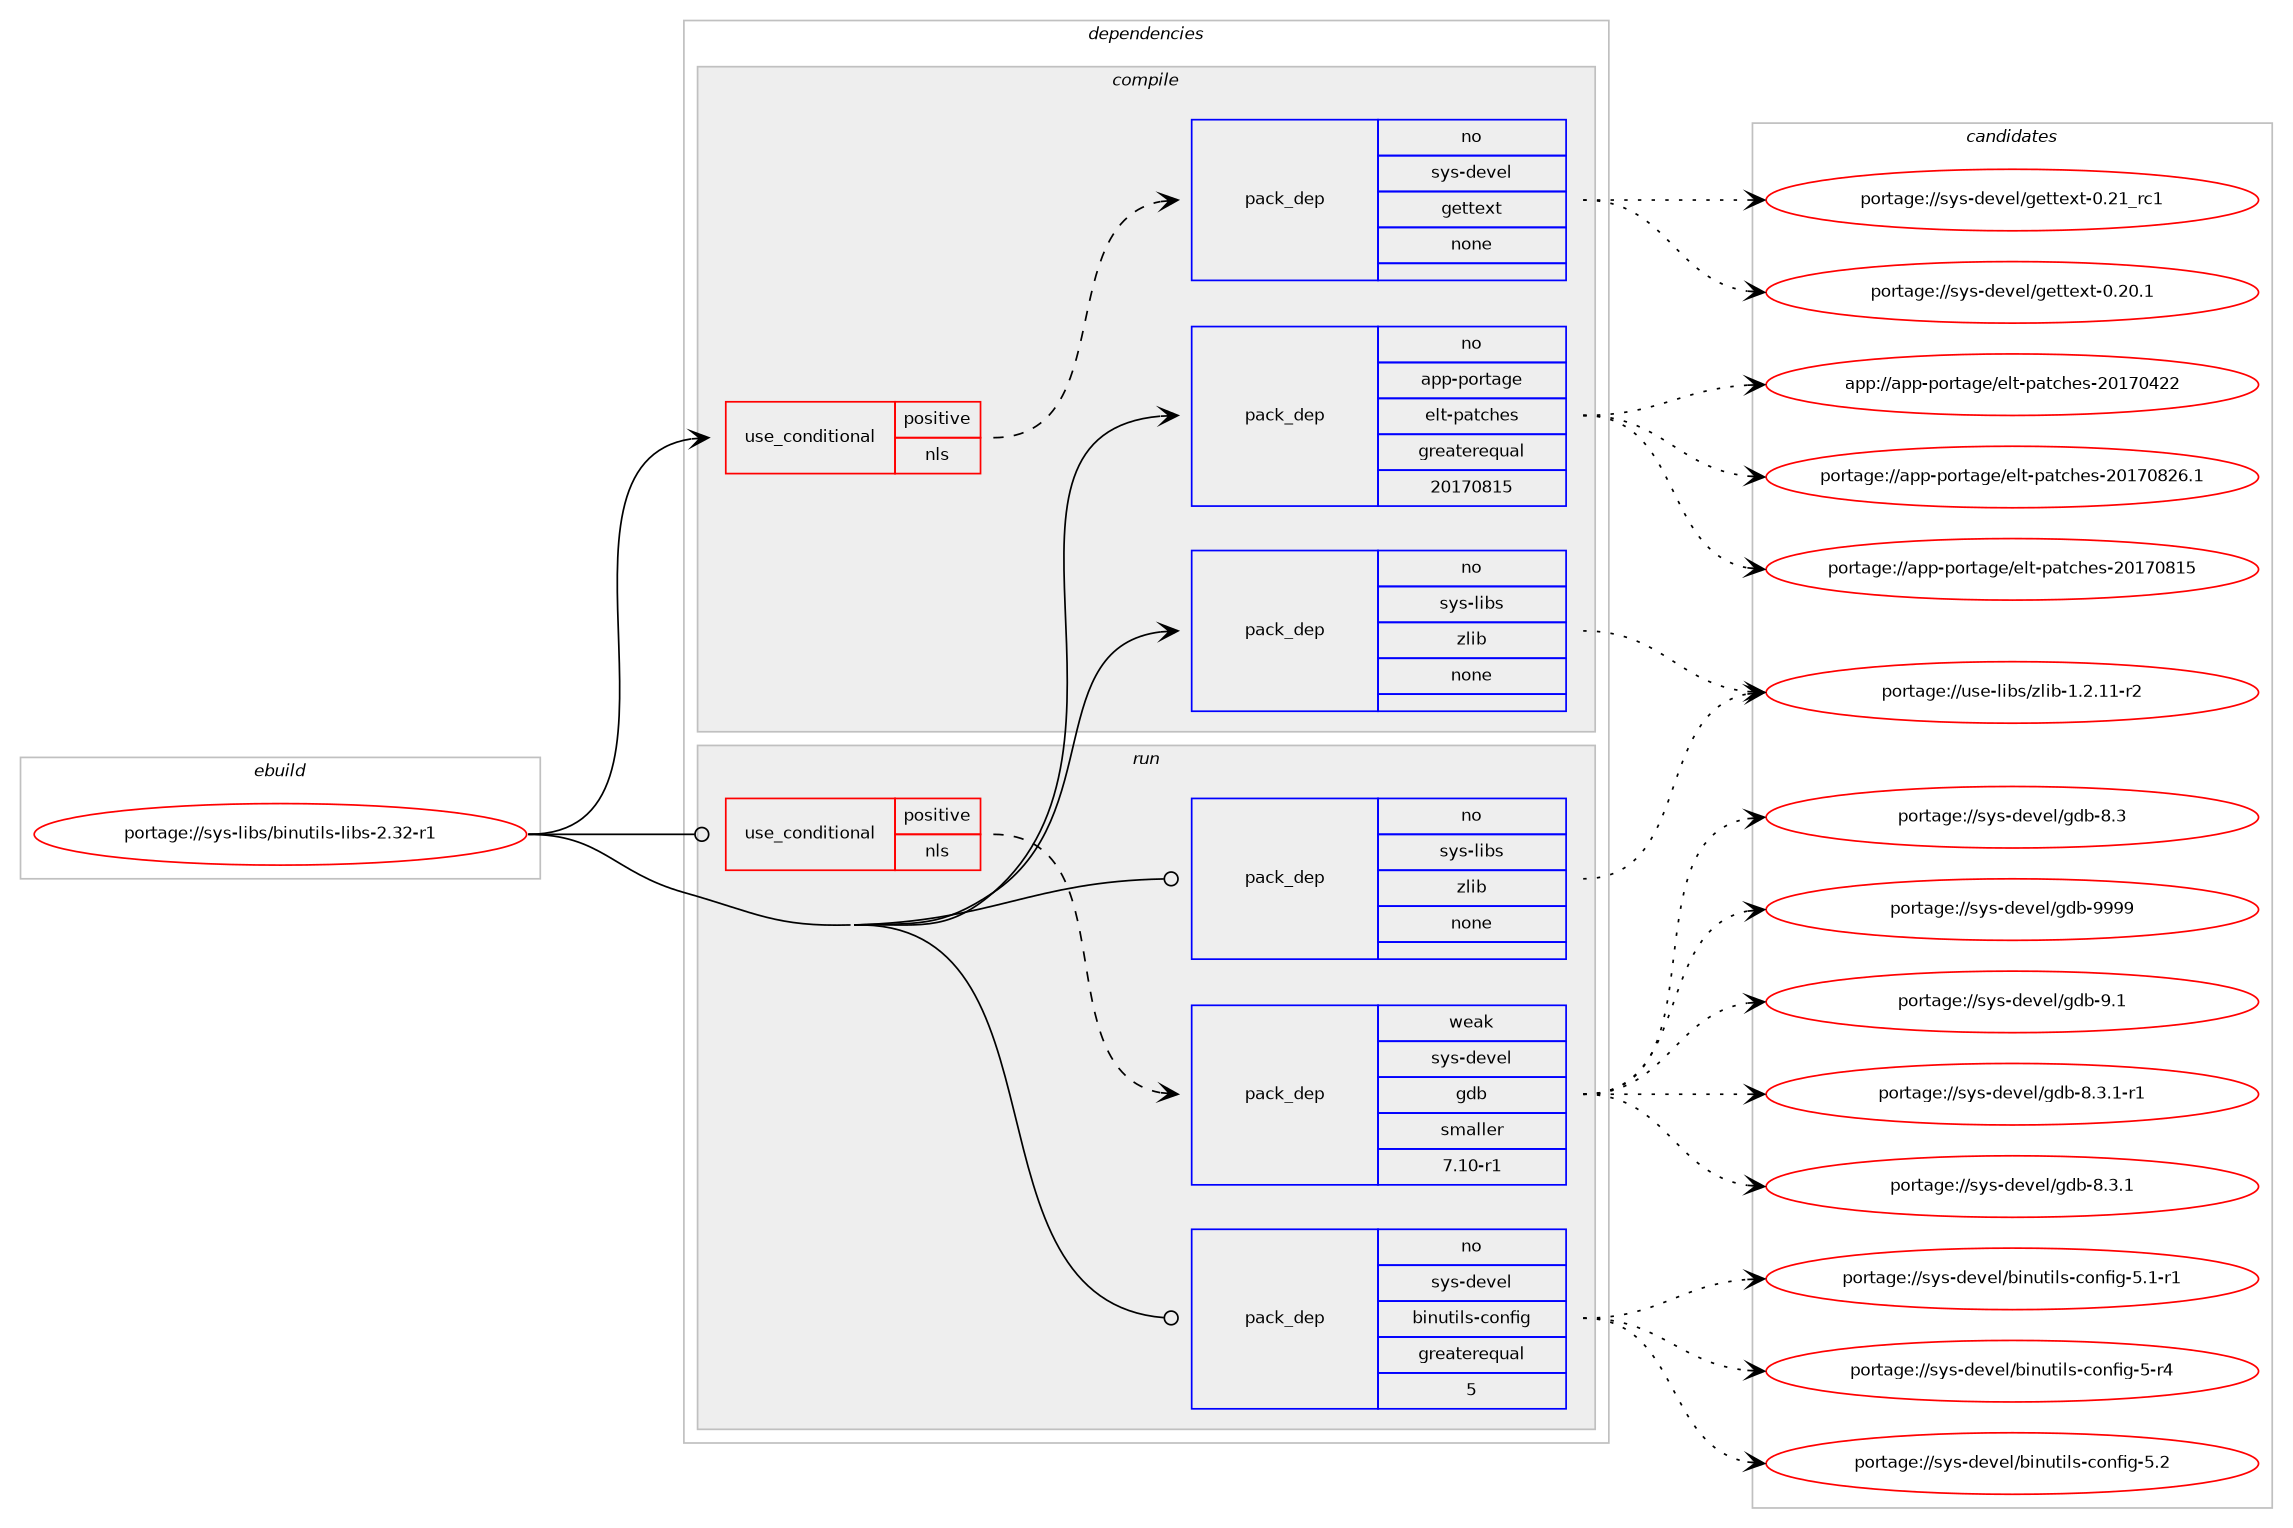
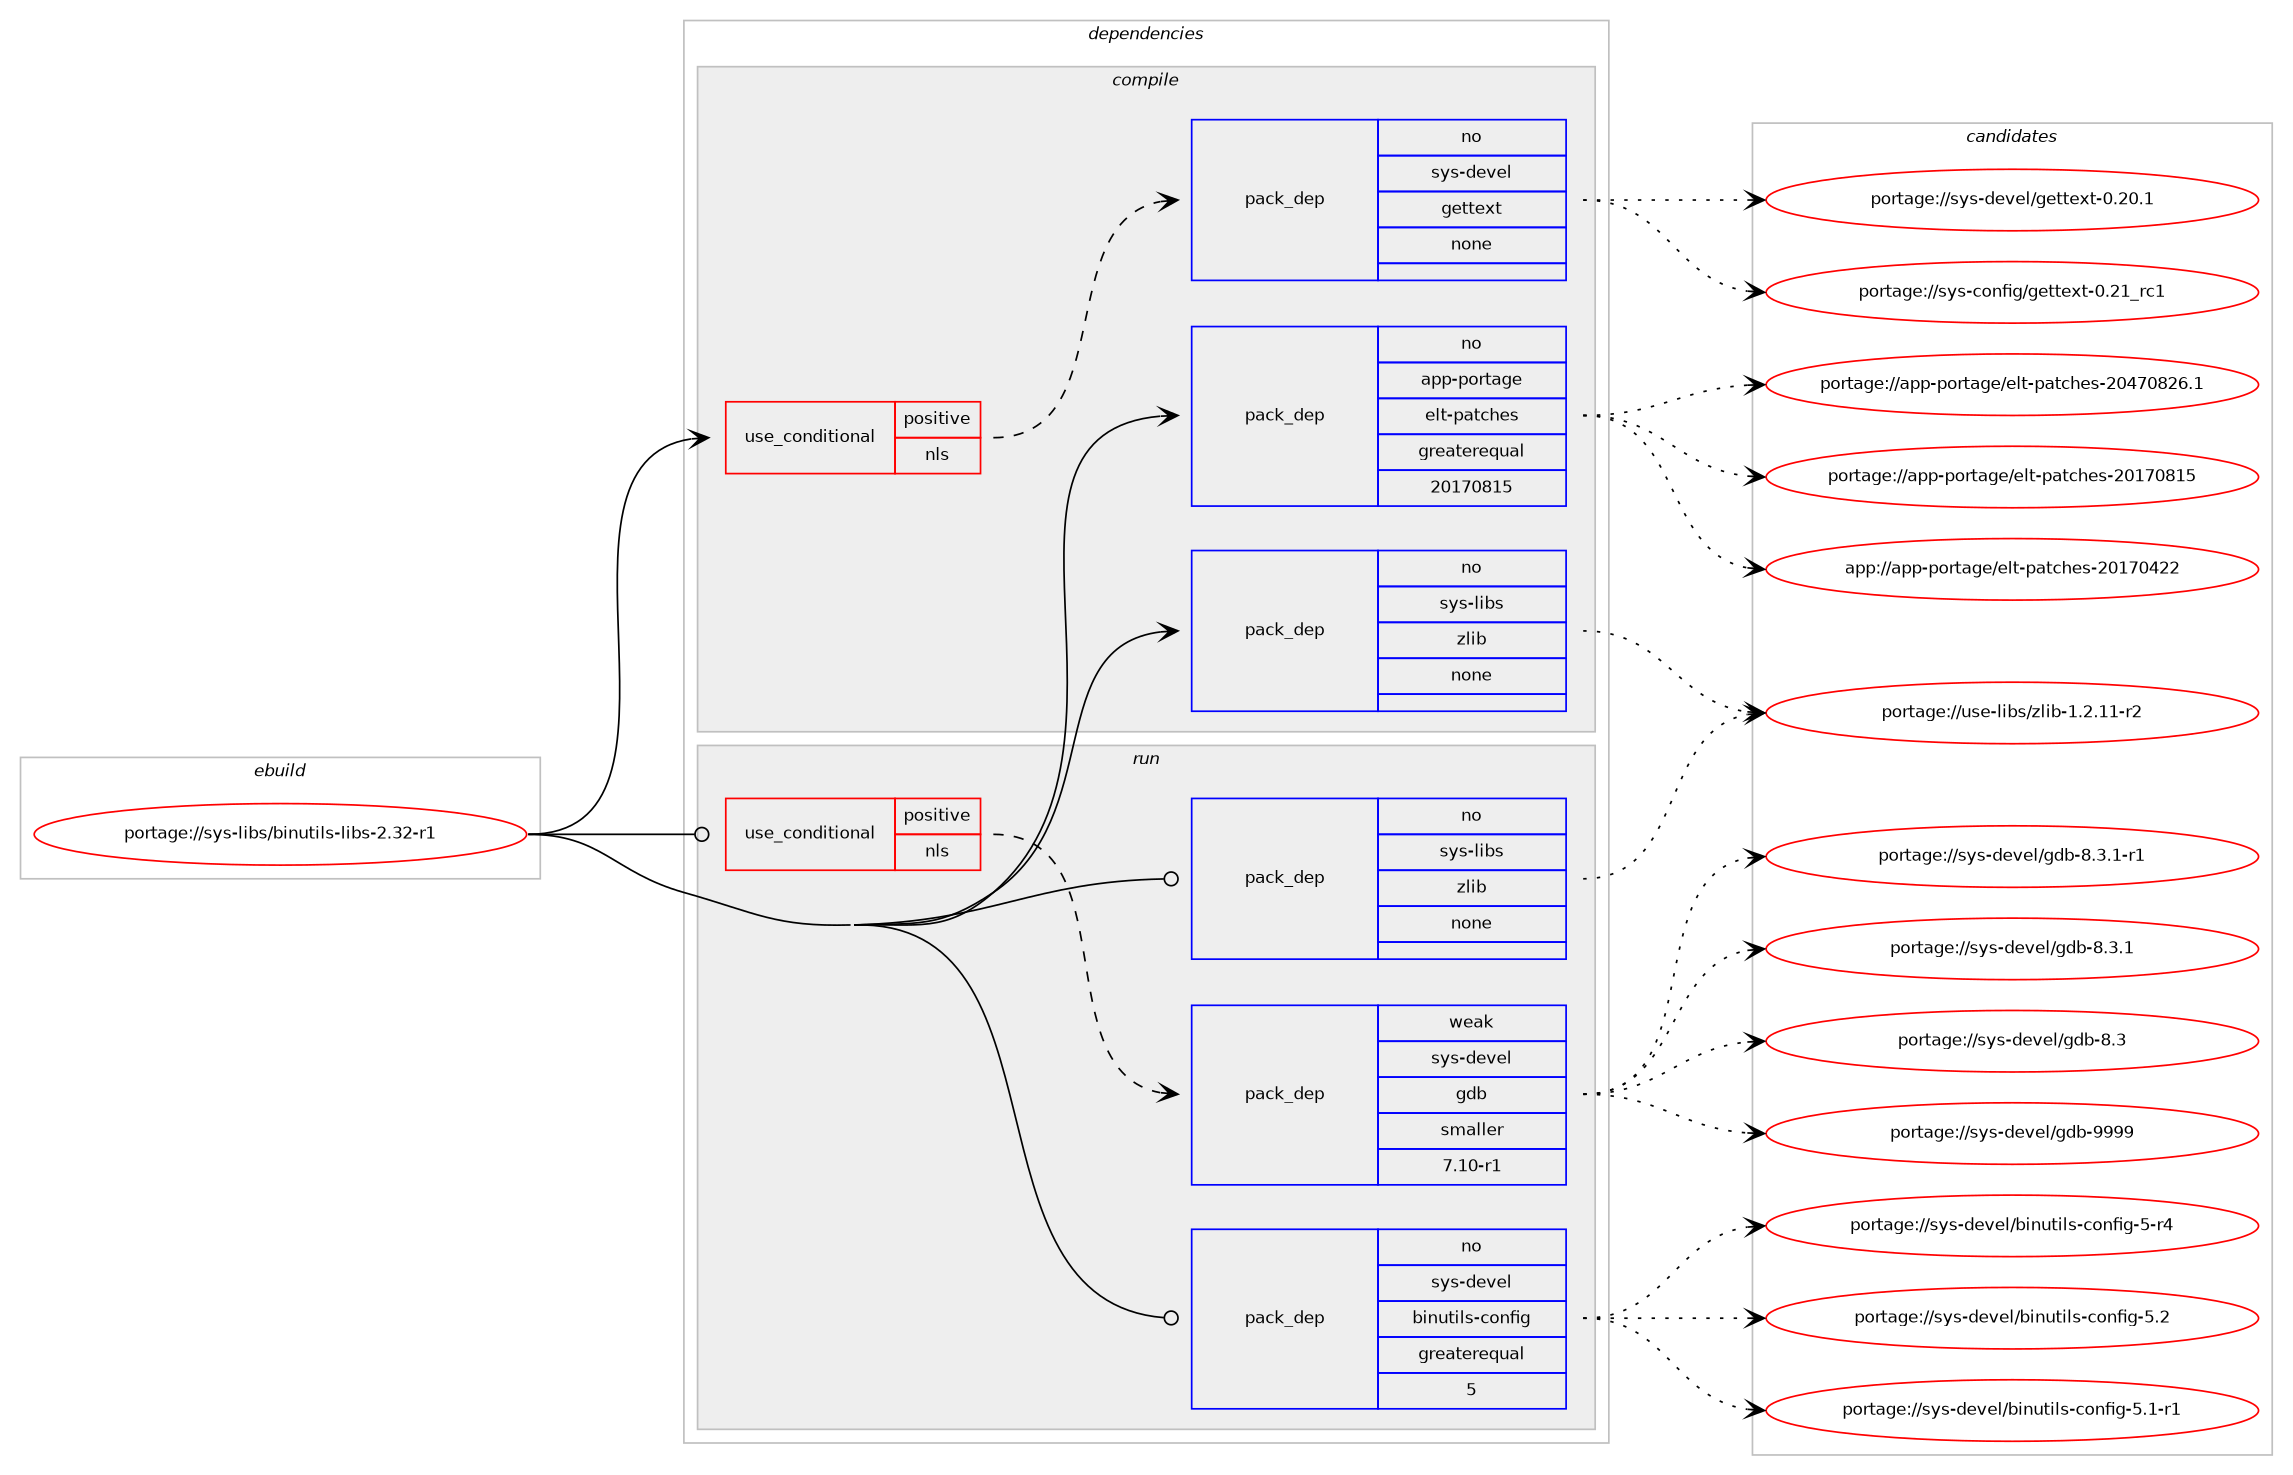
(2012, 200) -> (2012, 292)
(2012, 477) -> (2012, 385)
(2012, 1002) -> none
